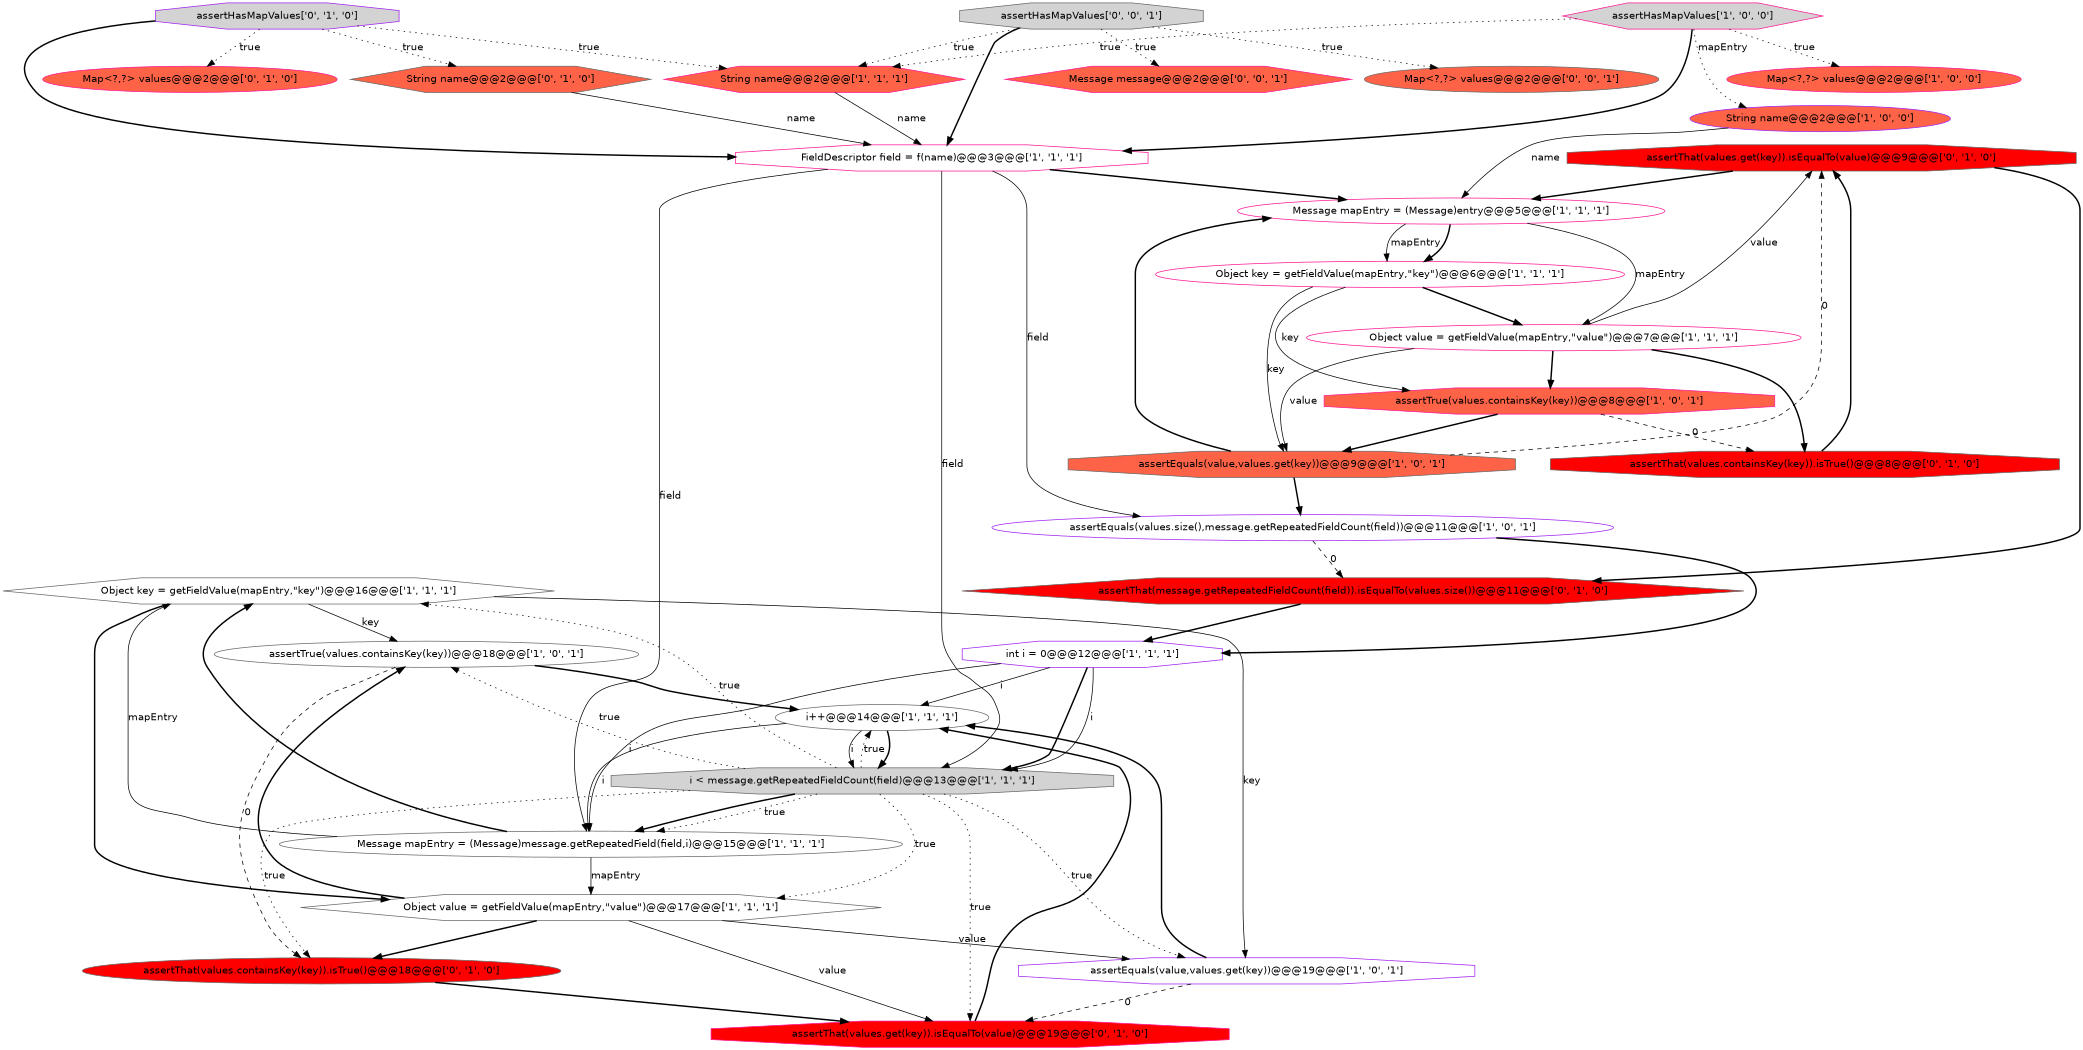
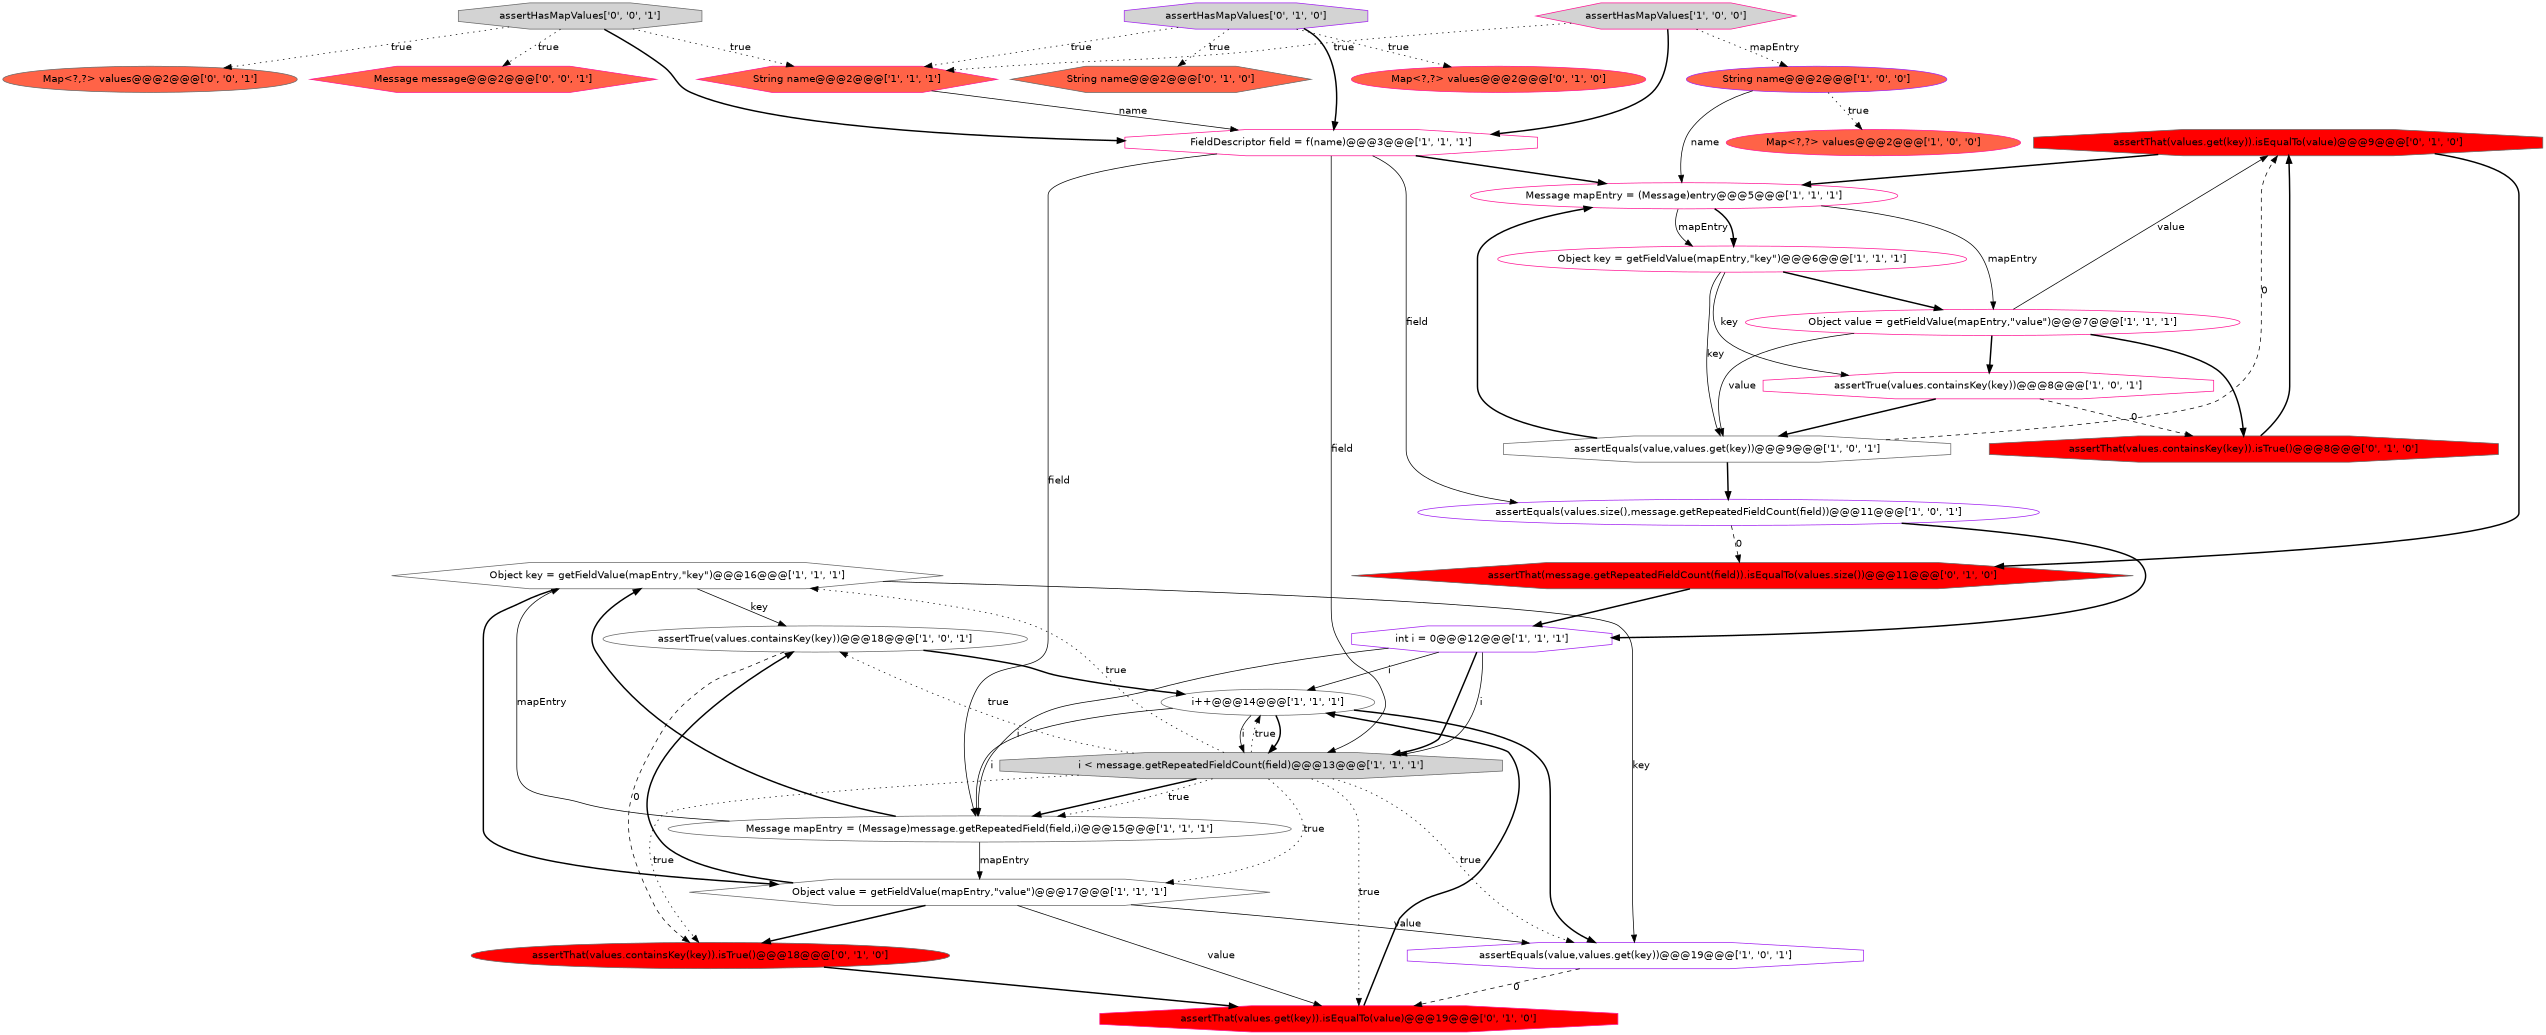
(1781, 47) -> (1842, 108)
(718, 118) -> none
(1549, 401) -> (1988, 386)
(1292, 464) -> (1727, 449)
(1157, 783) -> (1541, 761)
